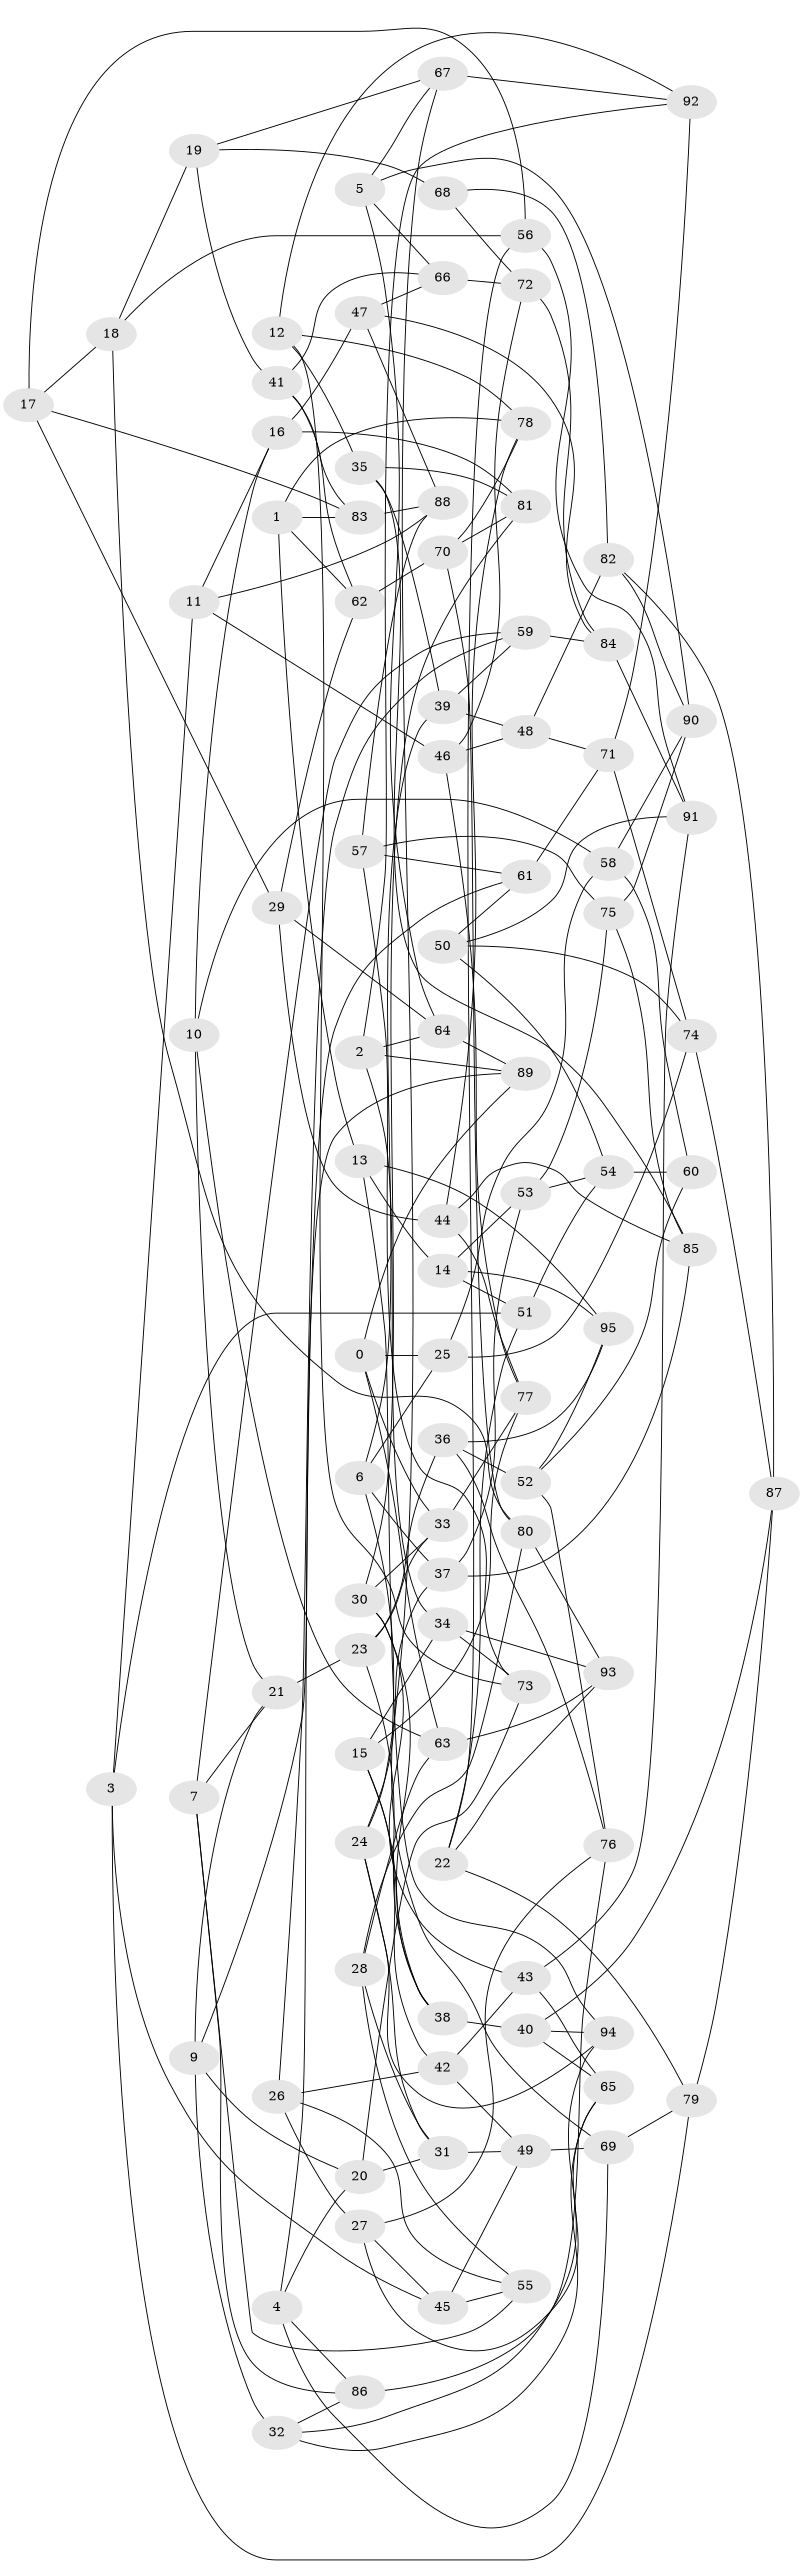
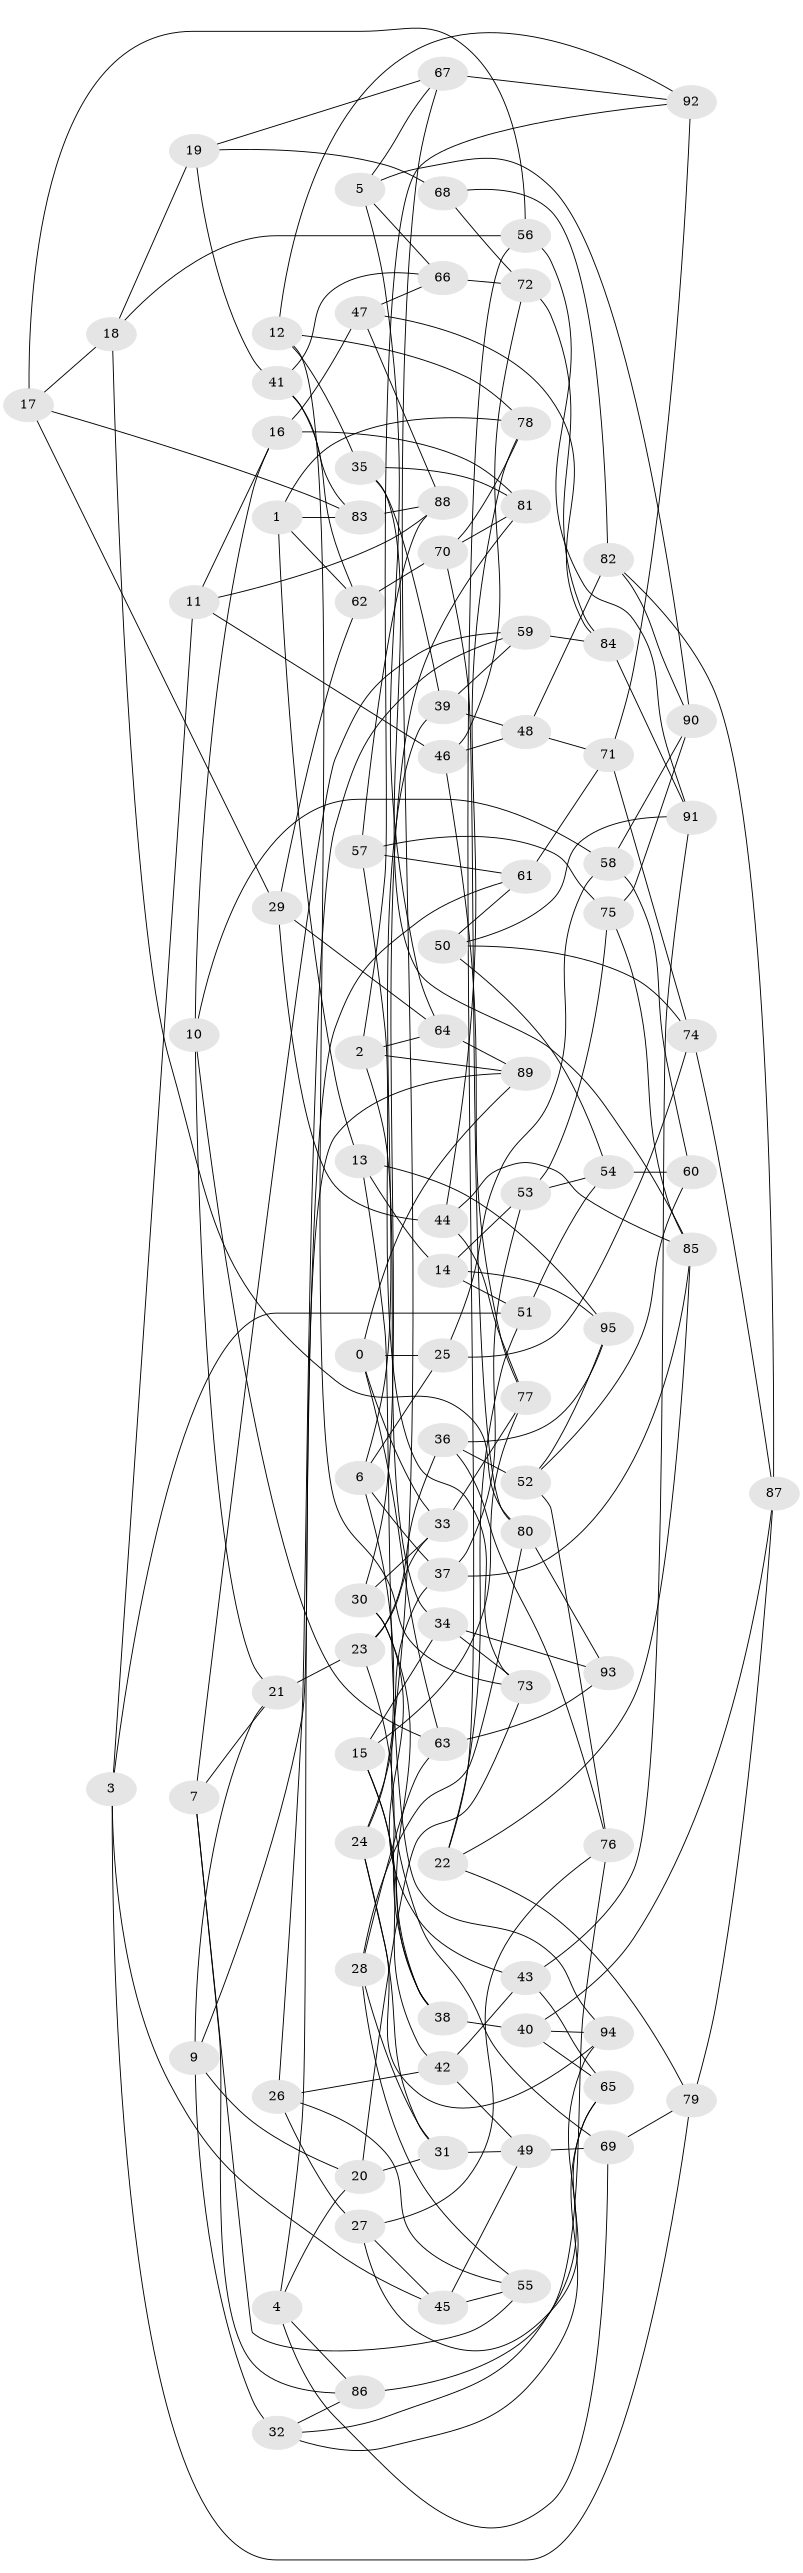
(521, 1765) -> (649, 1650)
